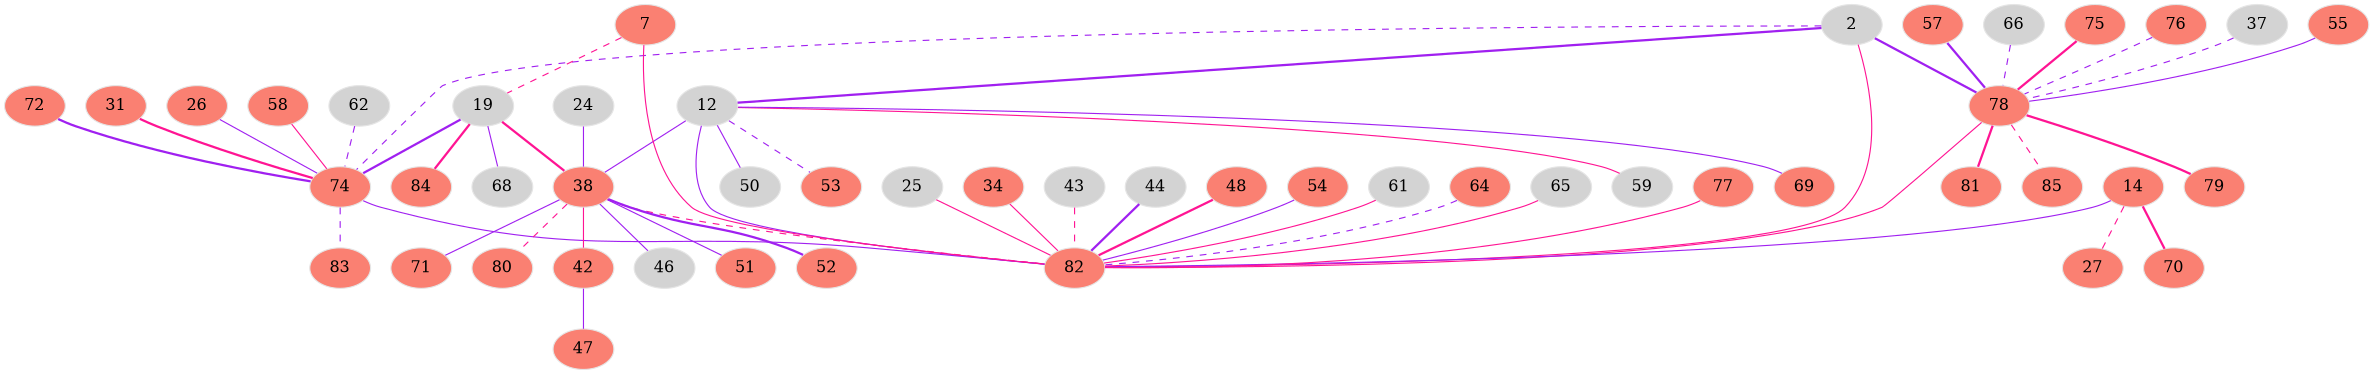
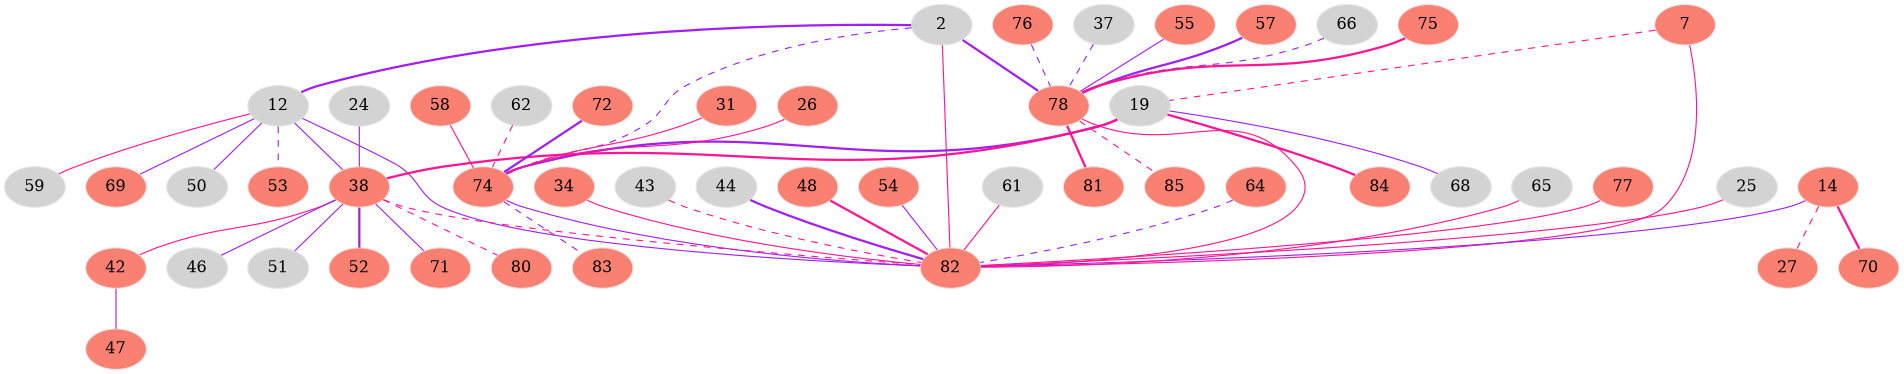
(268, 146) -> (645, 146)
(350, 146) -> (502, 146)
(225, 151) -> (634, 139)
(2214, 187) -> none
(746, 268) -> (278, 268)
